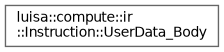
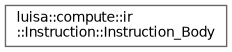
(112, 26) -> (116, 26)
